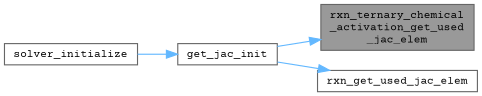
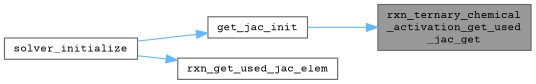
(397, 27) -> (454, 27)
(298, 65) -> (152, 57)
